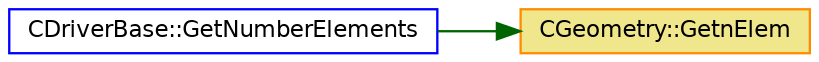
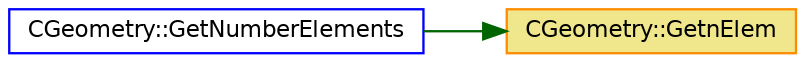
(223, 31) -> (216, 31)
